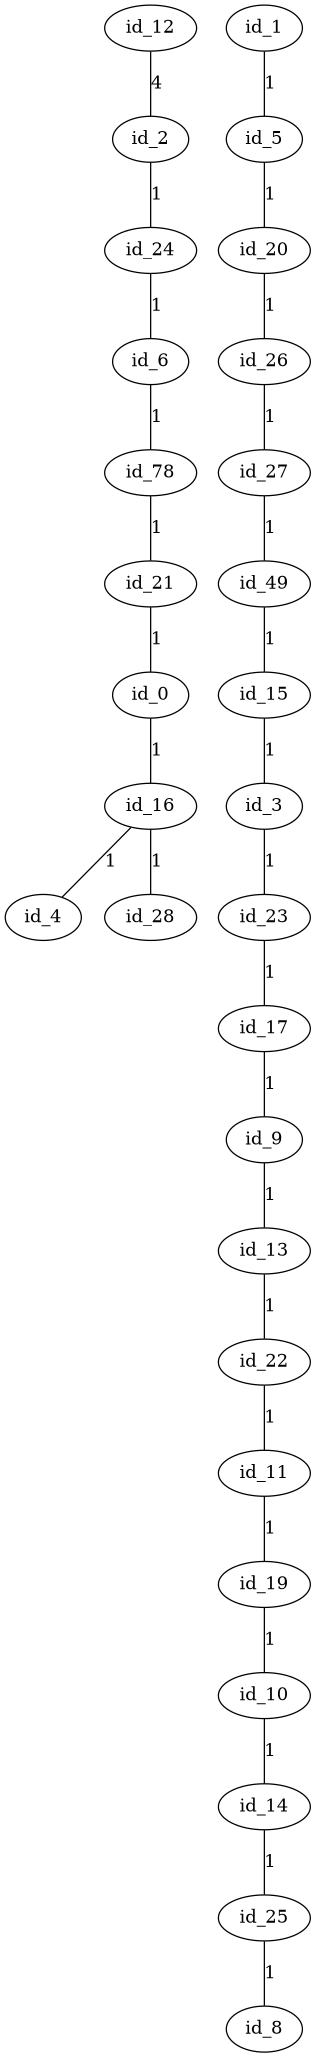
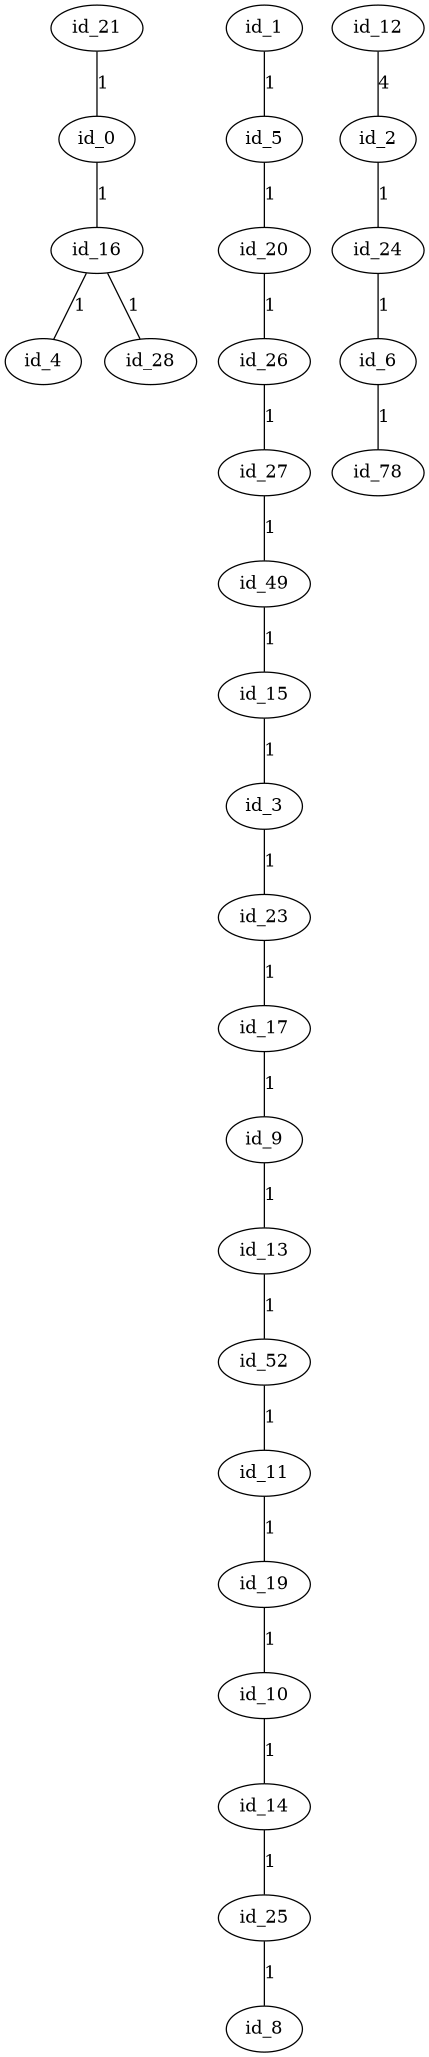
(151, 528) -> none
(264, 1362) -> (264, 1362)
